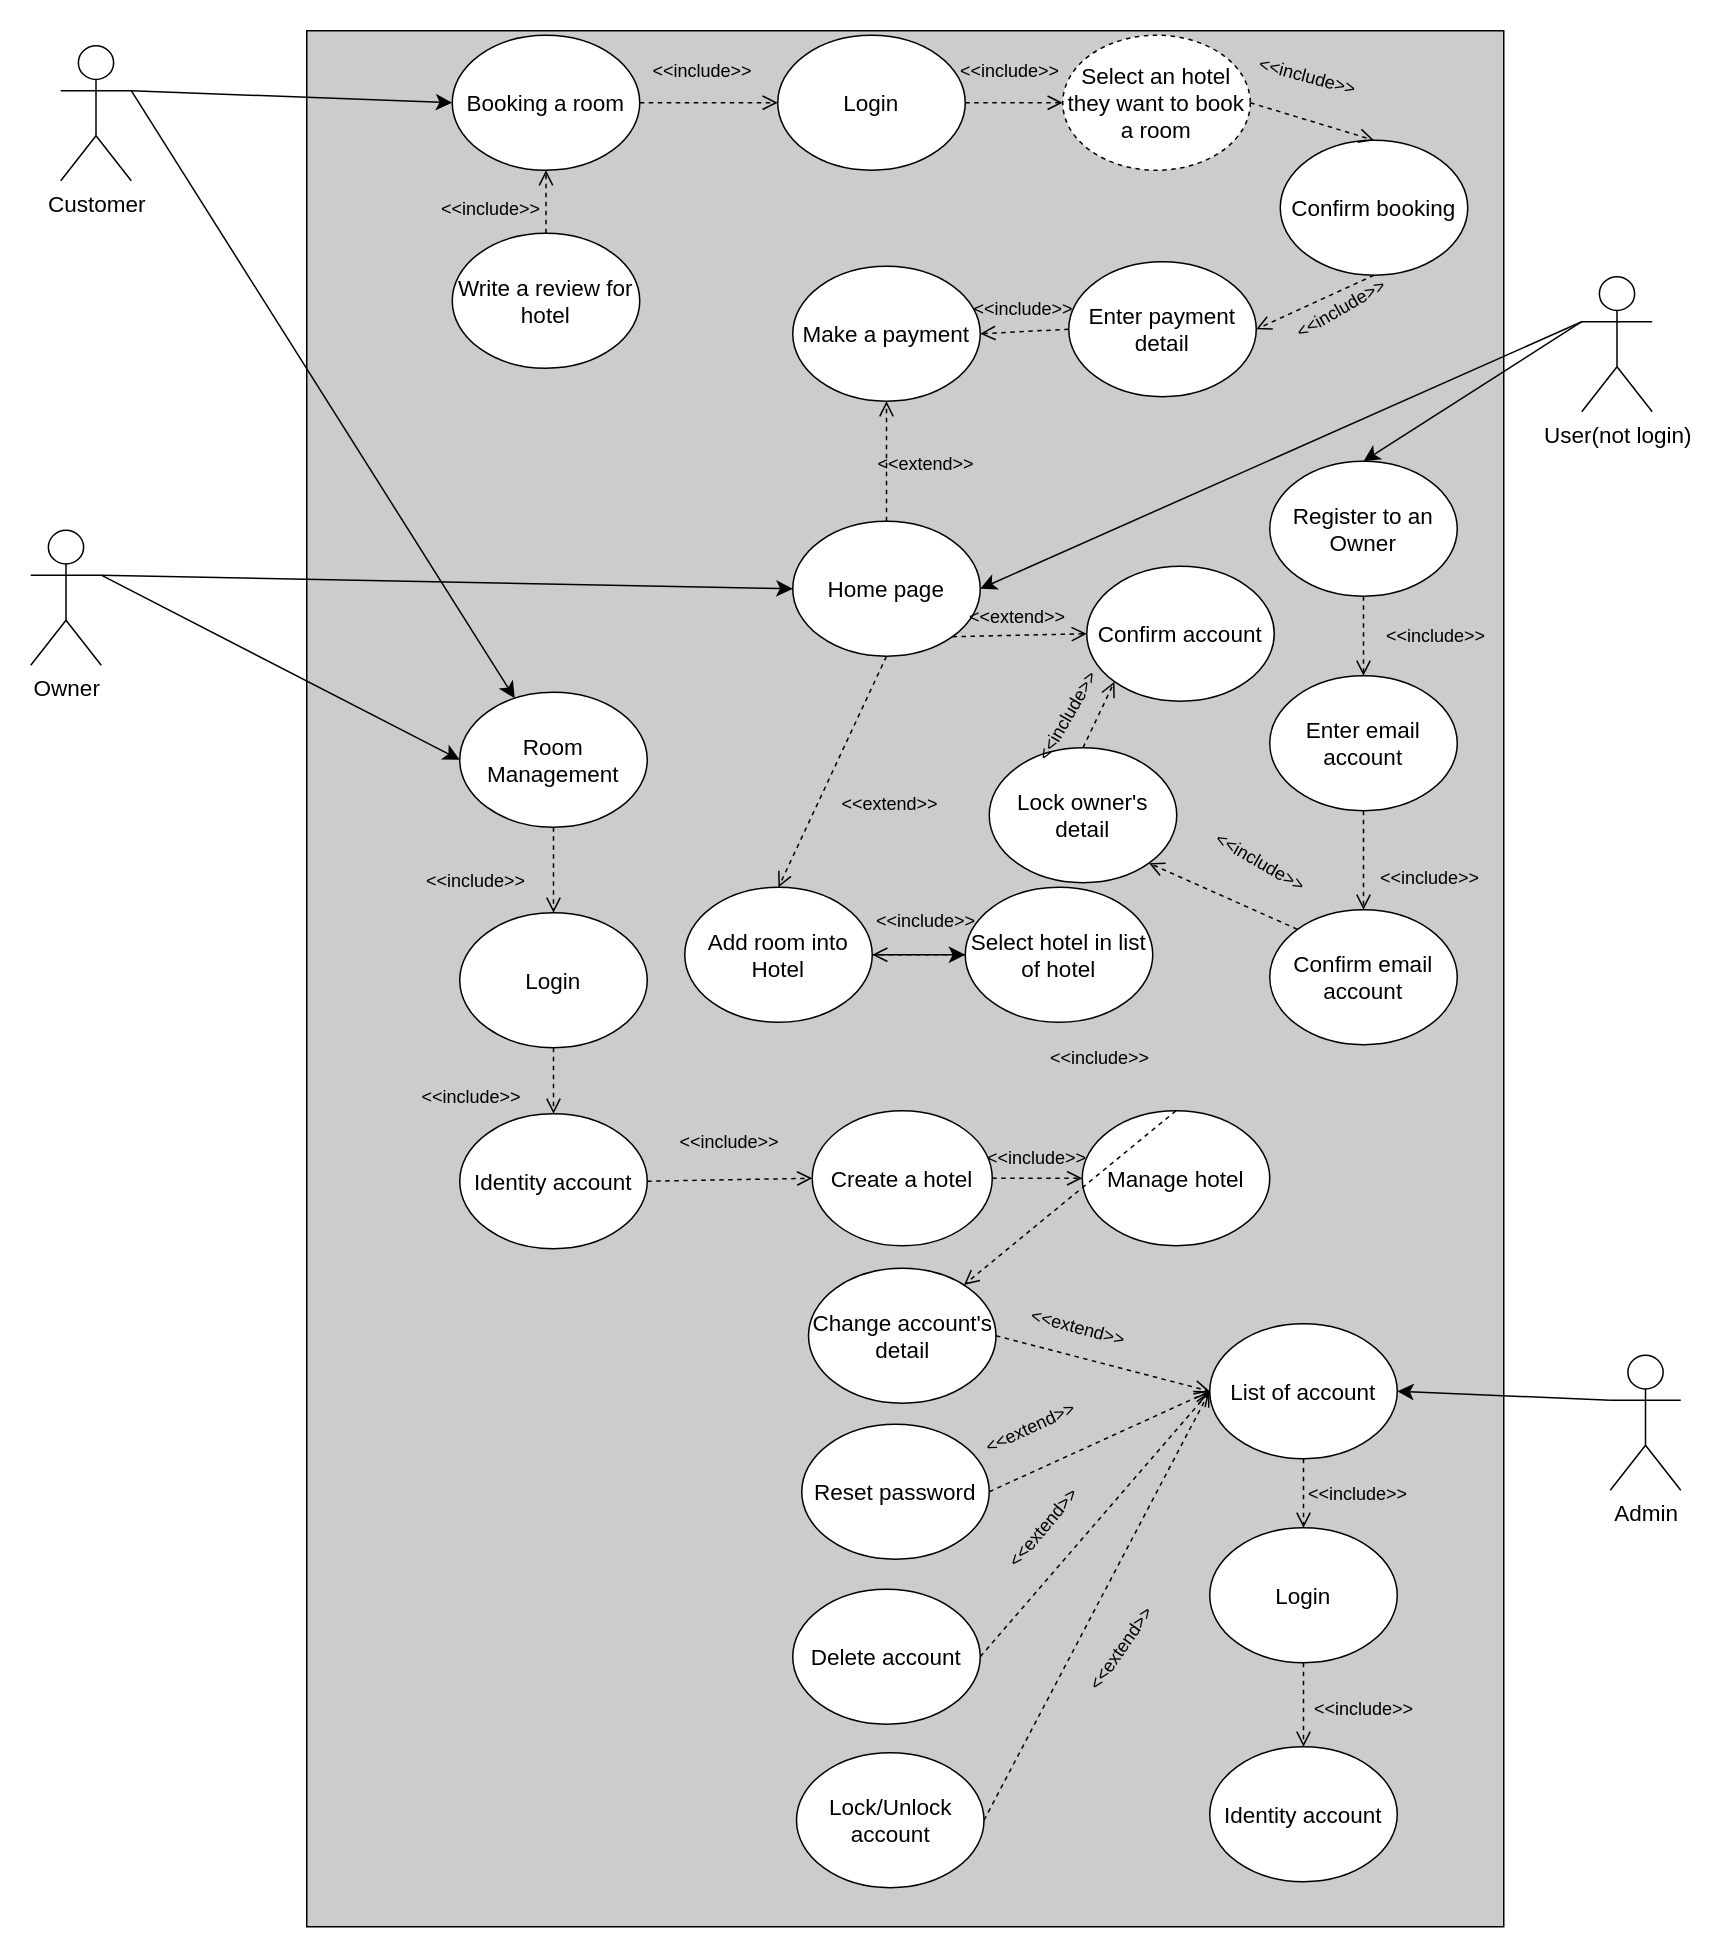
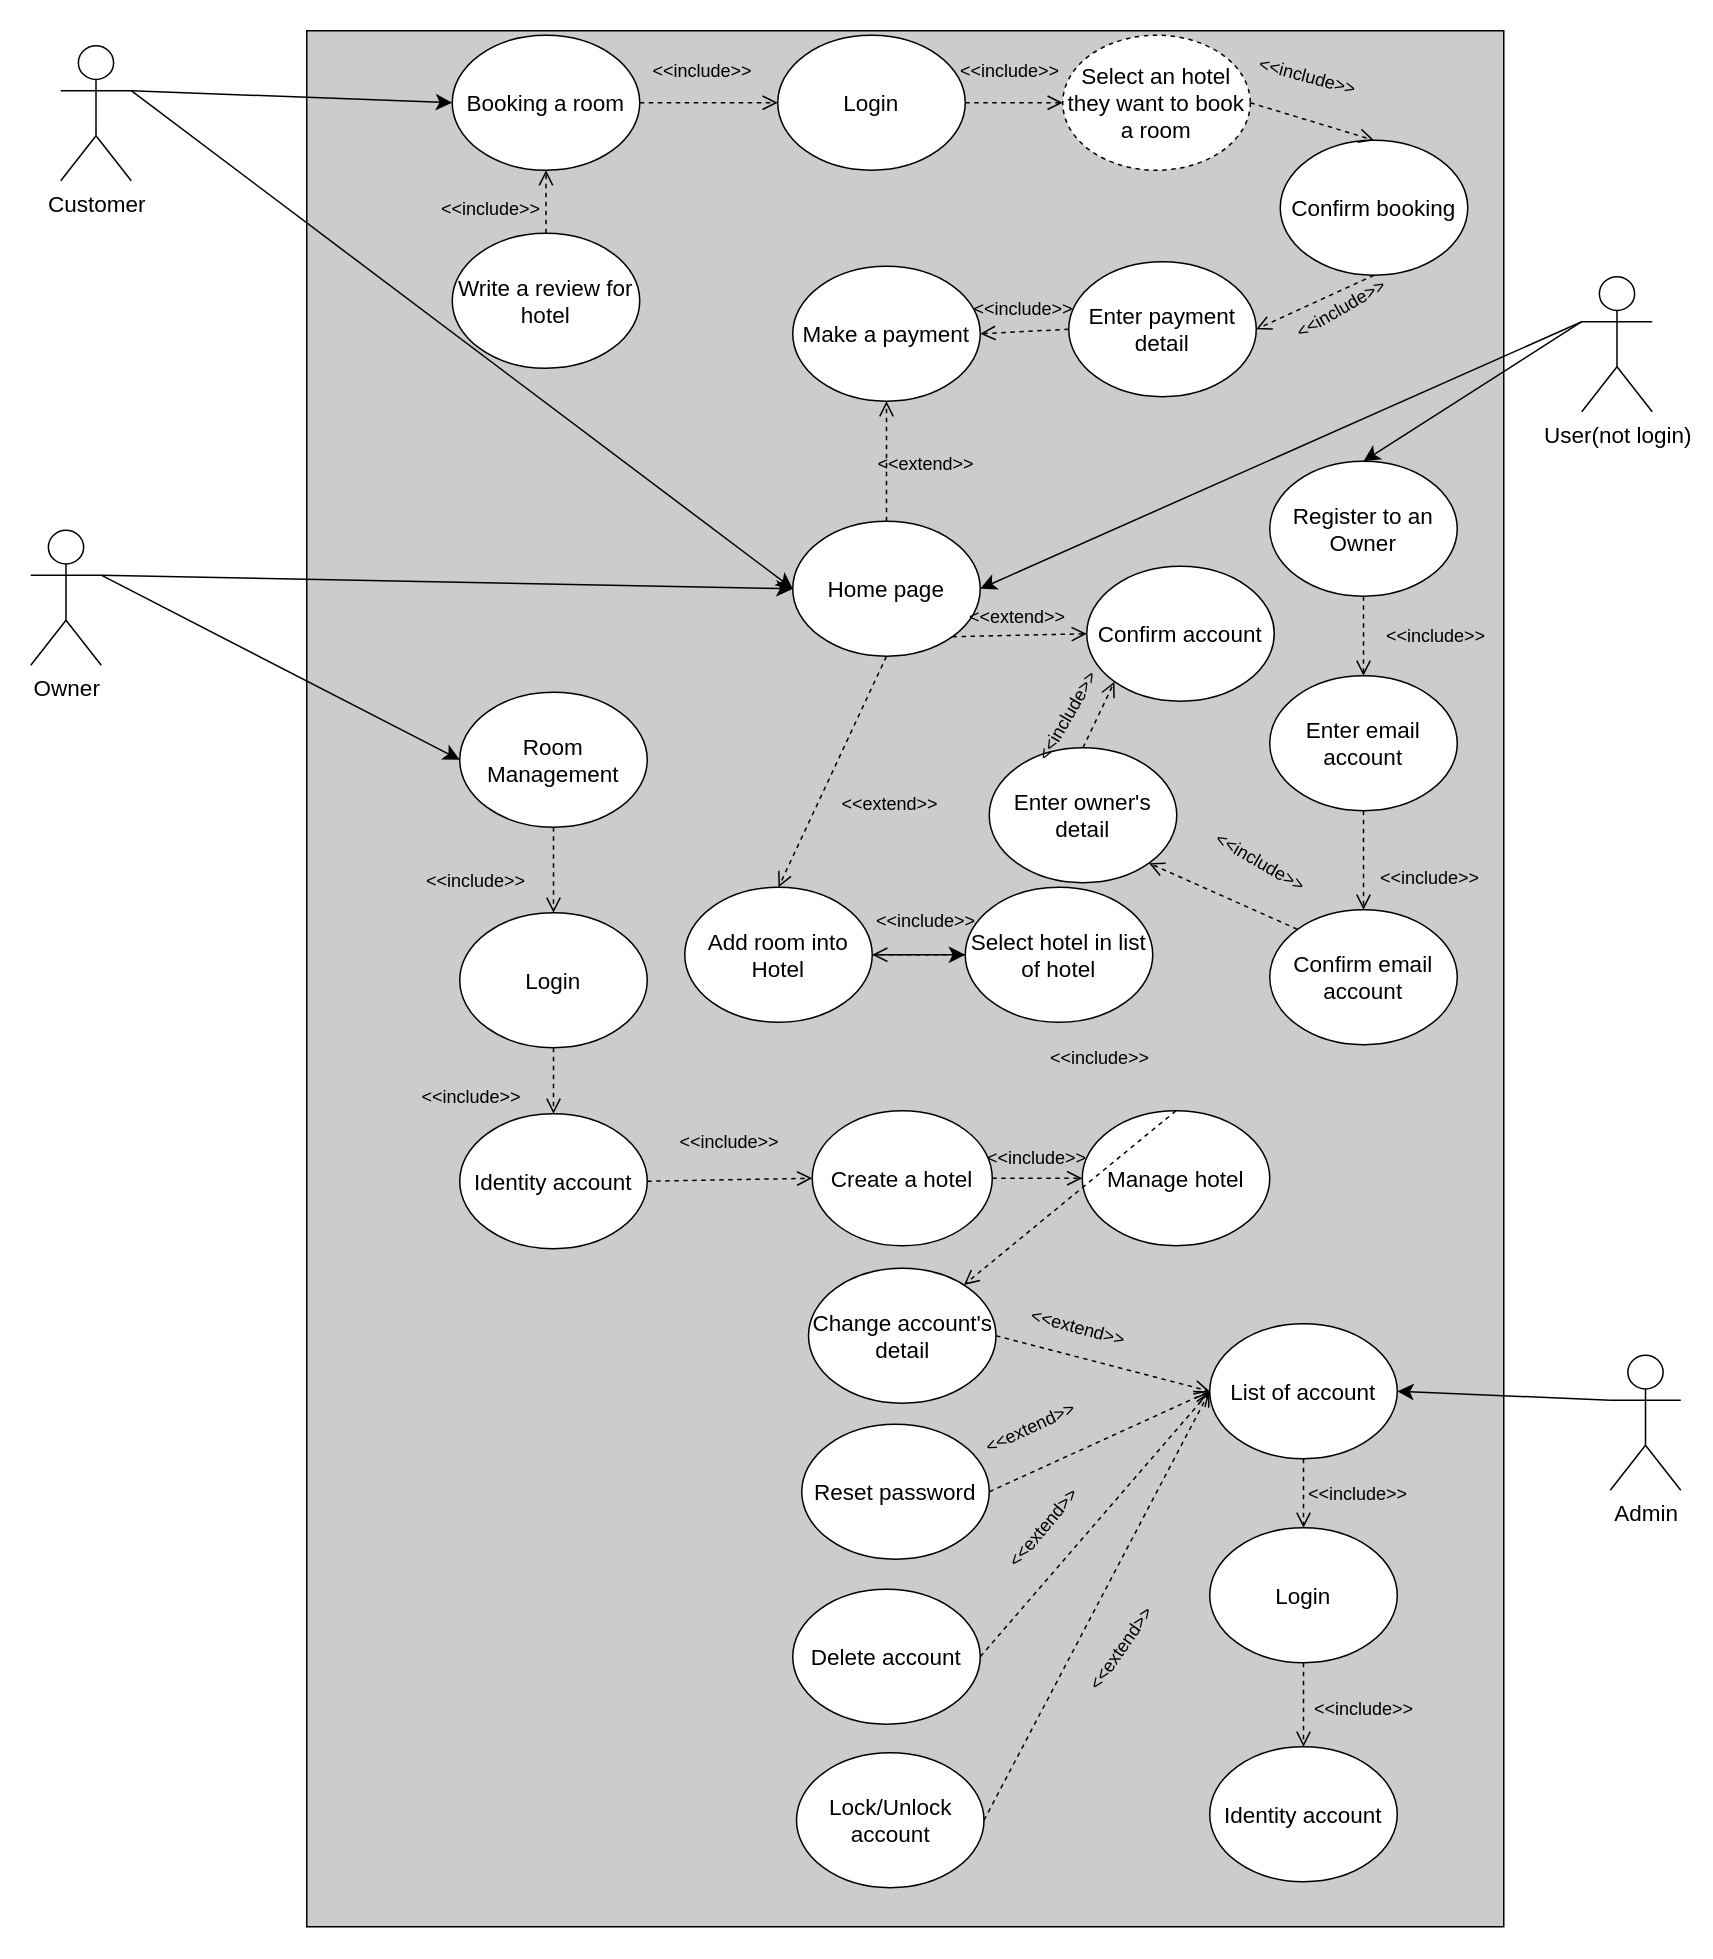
(321, 392) -> (459, 337)
(1083, 815) -> (1083, 815)
